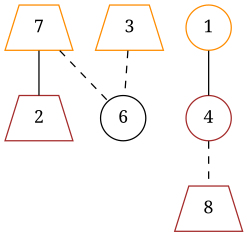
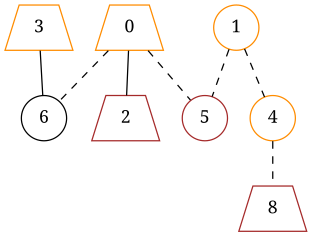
(39, 28) -> (129, 28)
(126, 73) -> (41, 73)
(209, 73) -> (255, 73)
none -> (205, 118)
(209, 118) -> (273, 118)
